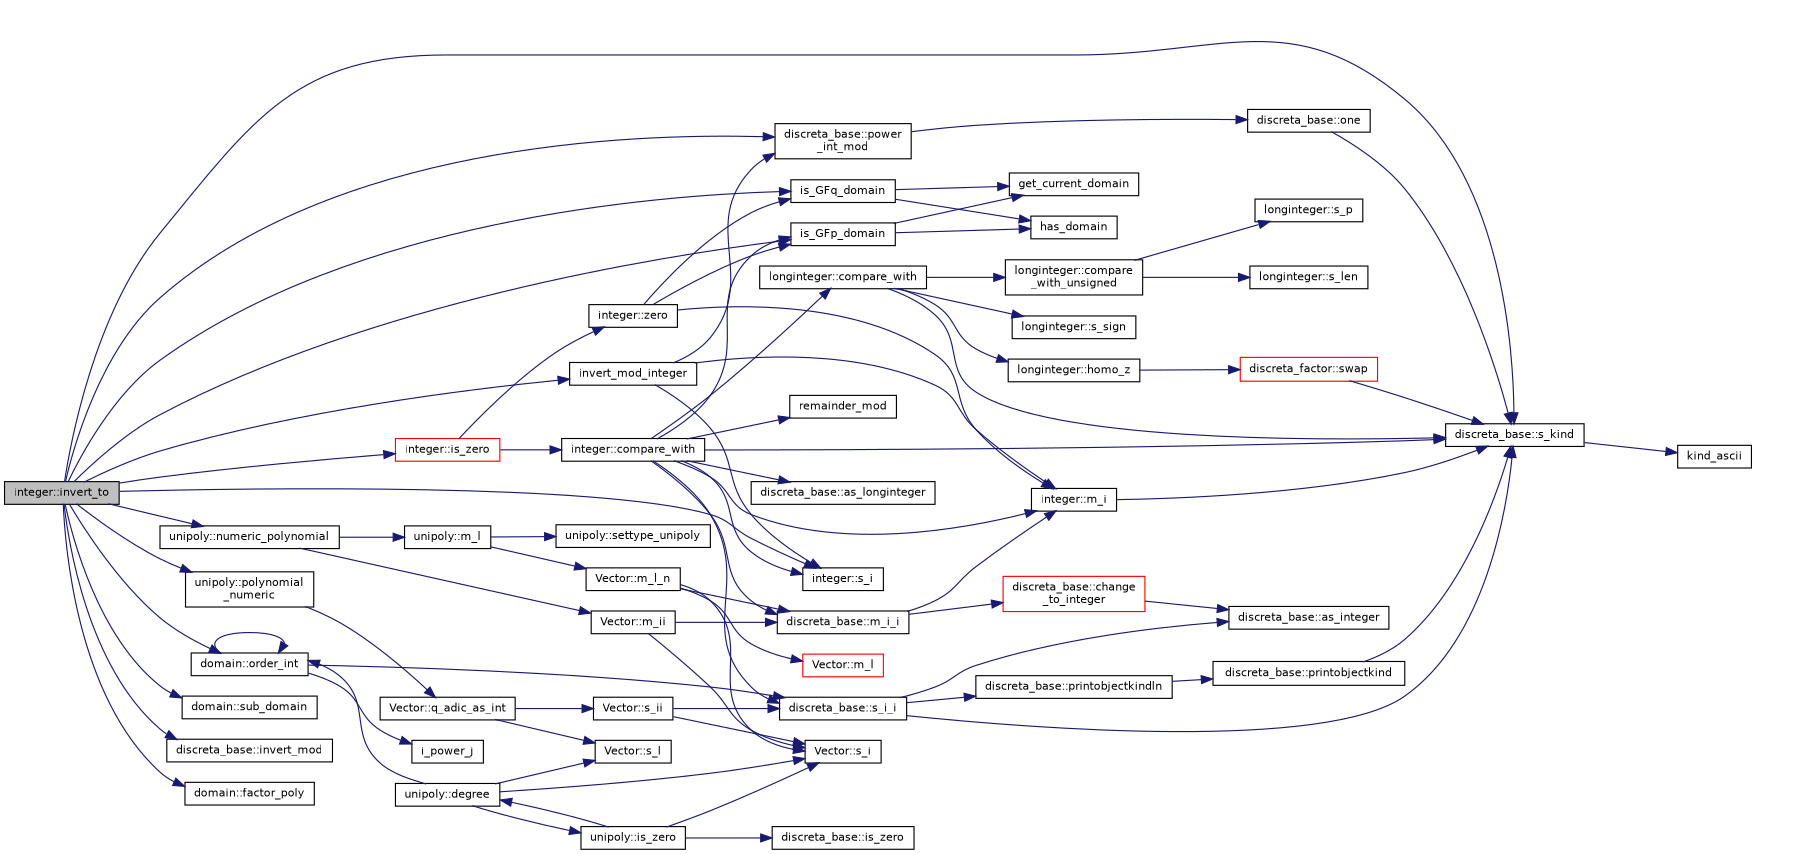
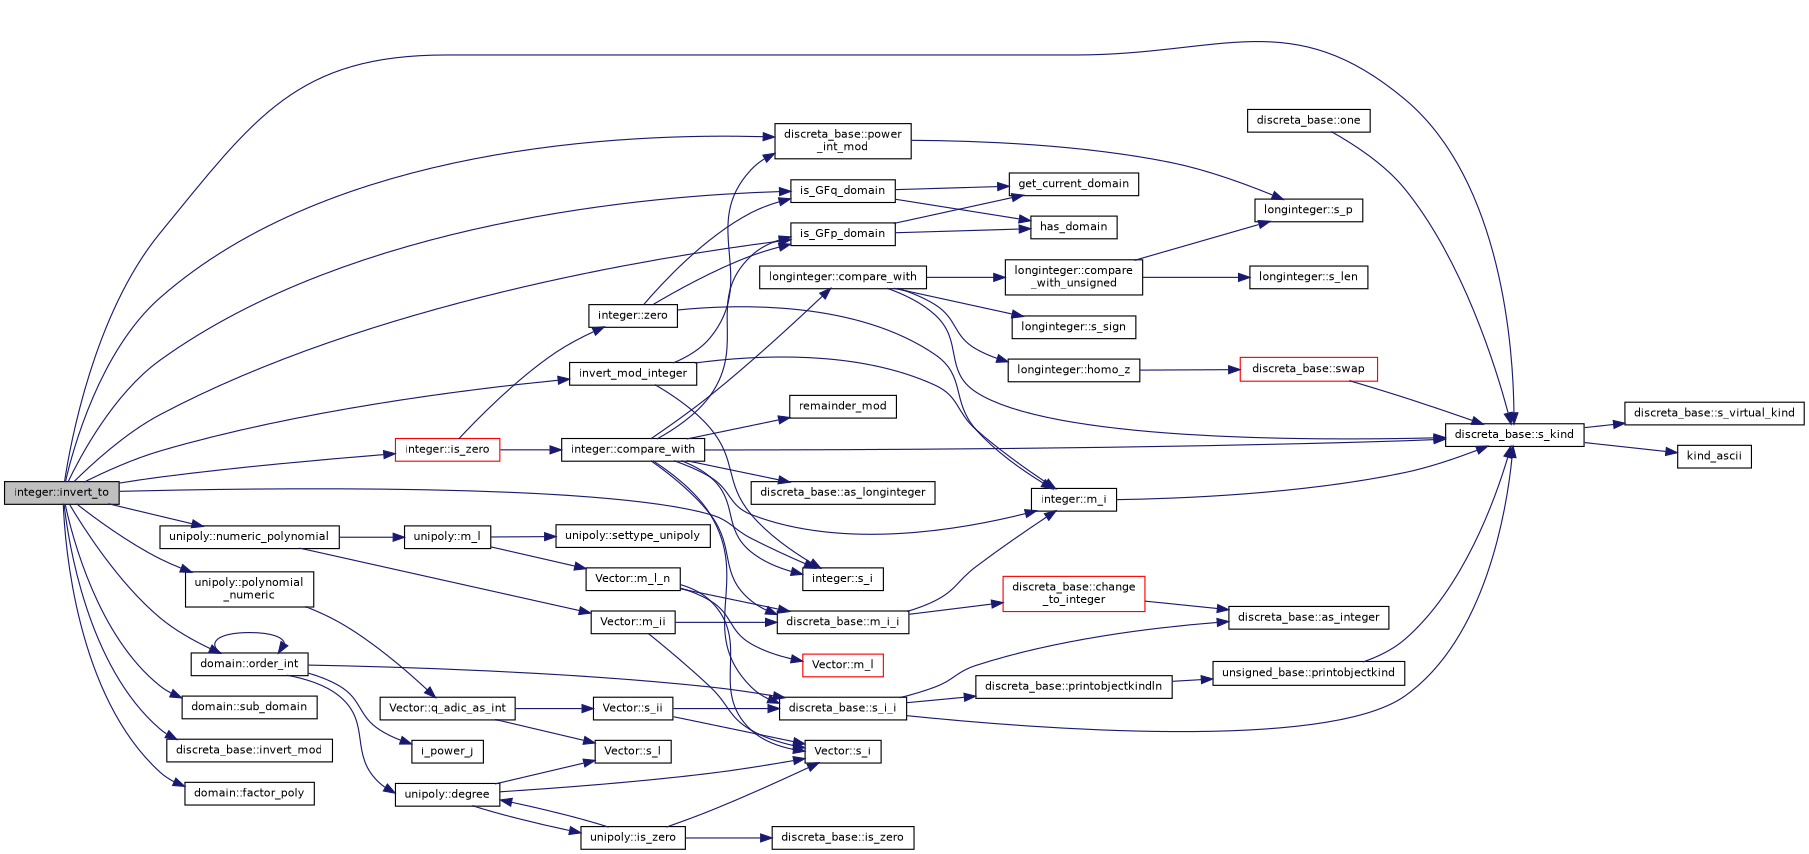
(1073, 121) -> (1095, 151)
(1309, 369) -> (1309, 369)
none -> (1715, 414)
(1309, 673) -> (1309, 673)
(363, 733) -> (354, 715)
